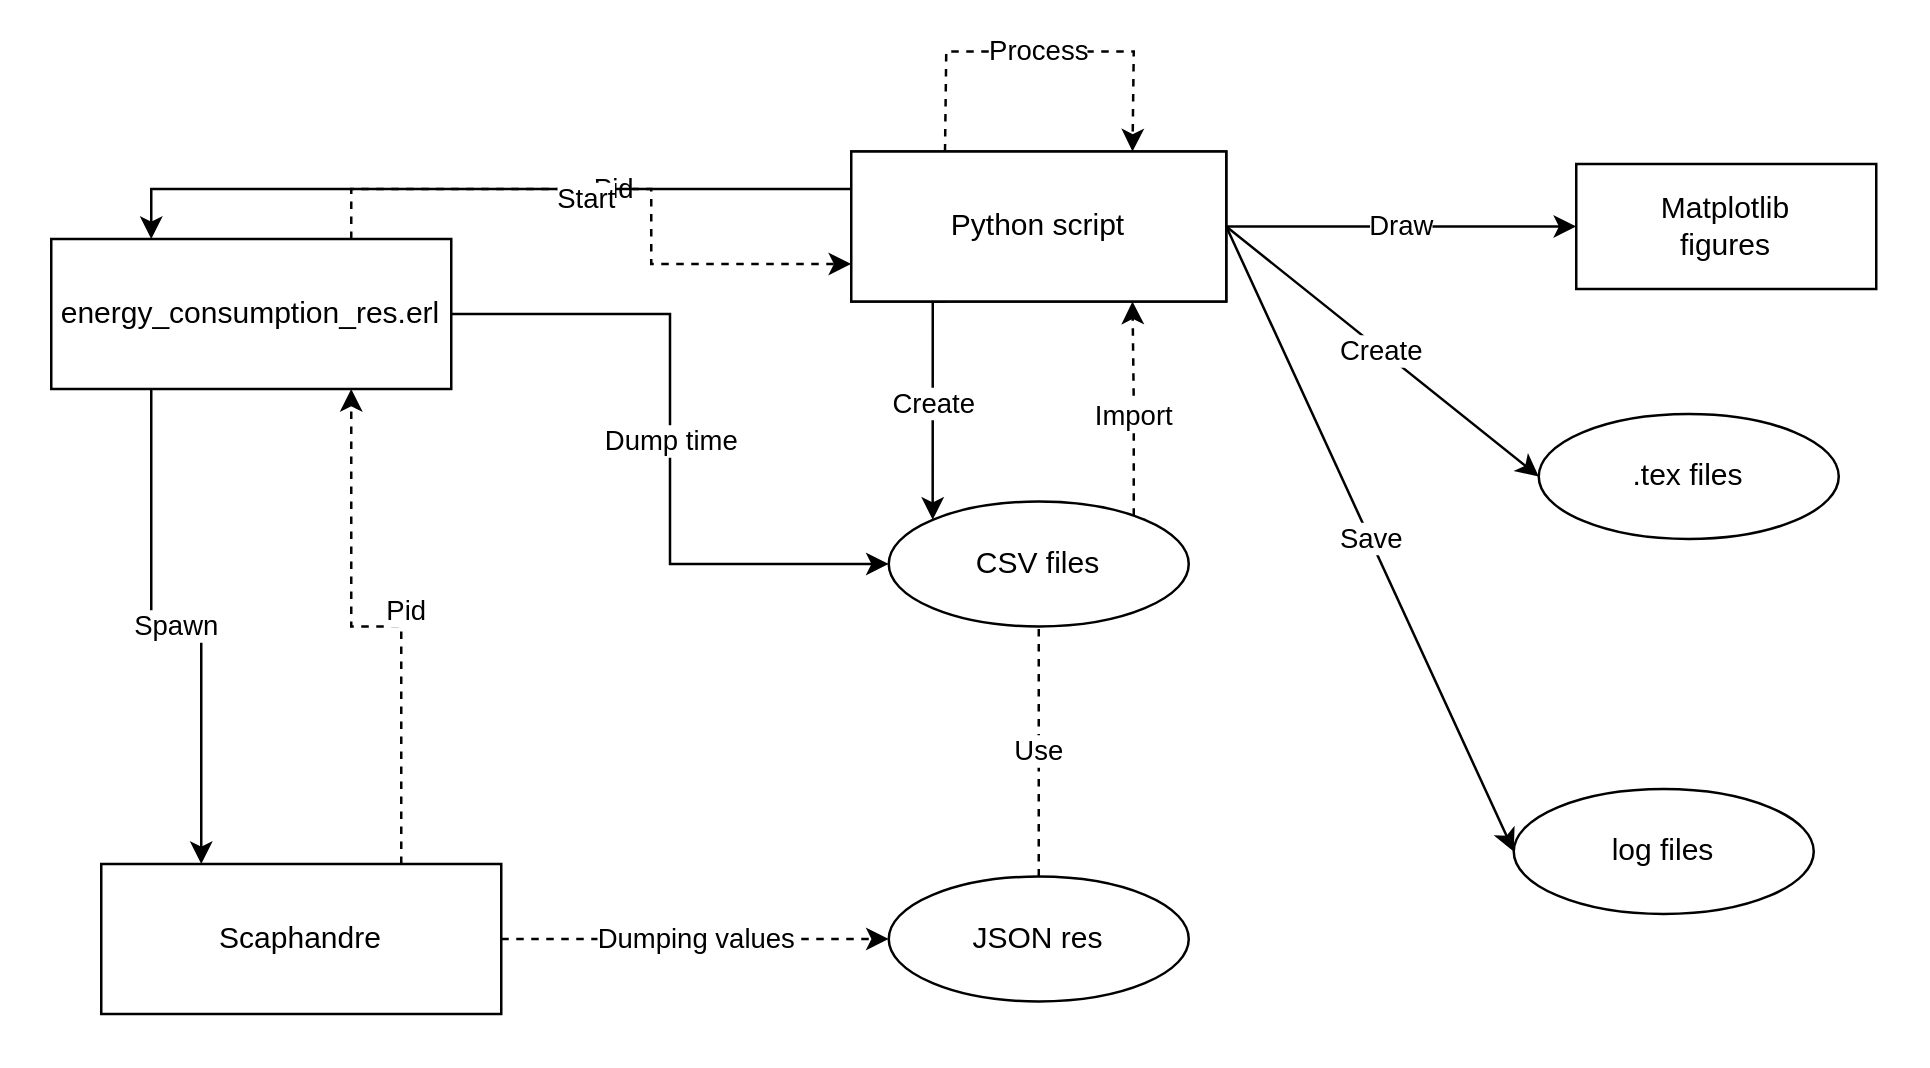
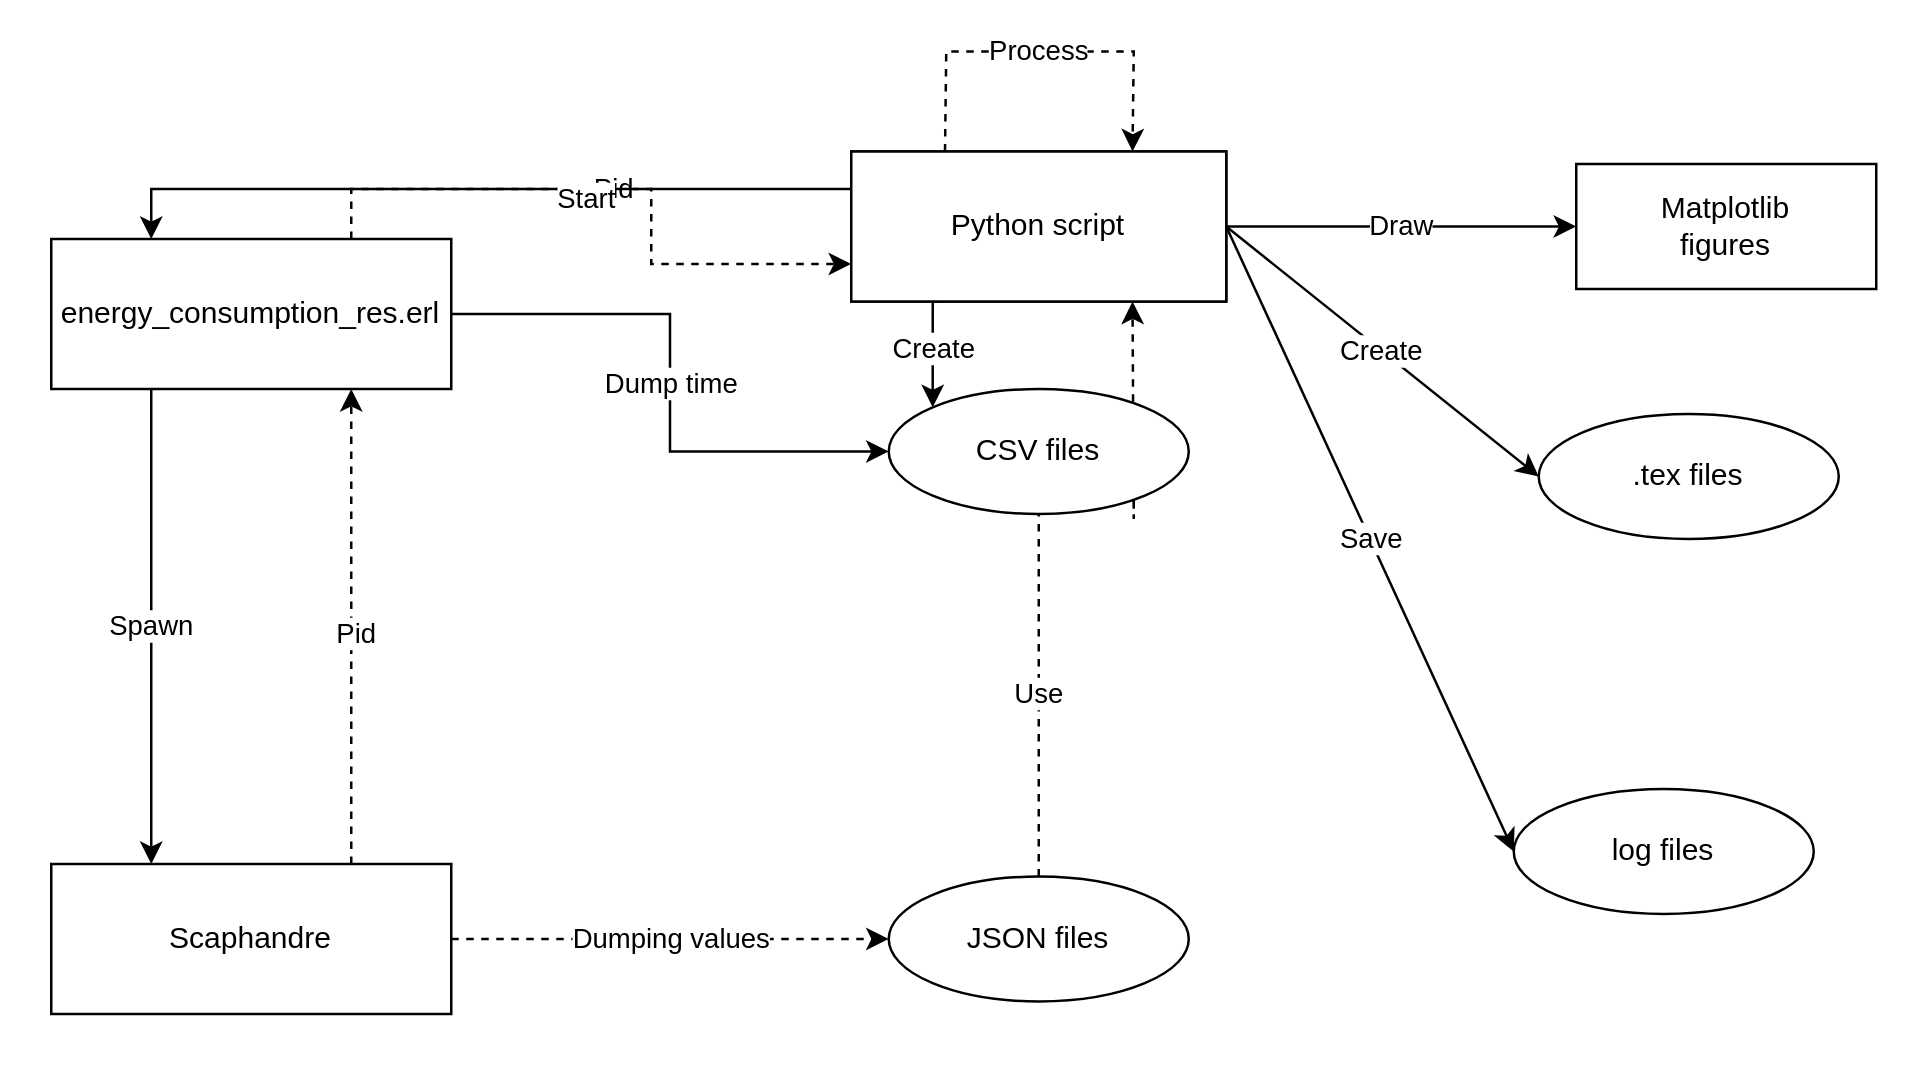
(1039, 564) -> (1039, 451)
(301, 939) -> (251, 939)
(1039, 939) -> (1039, 939)
